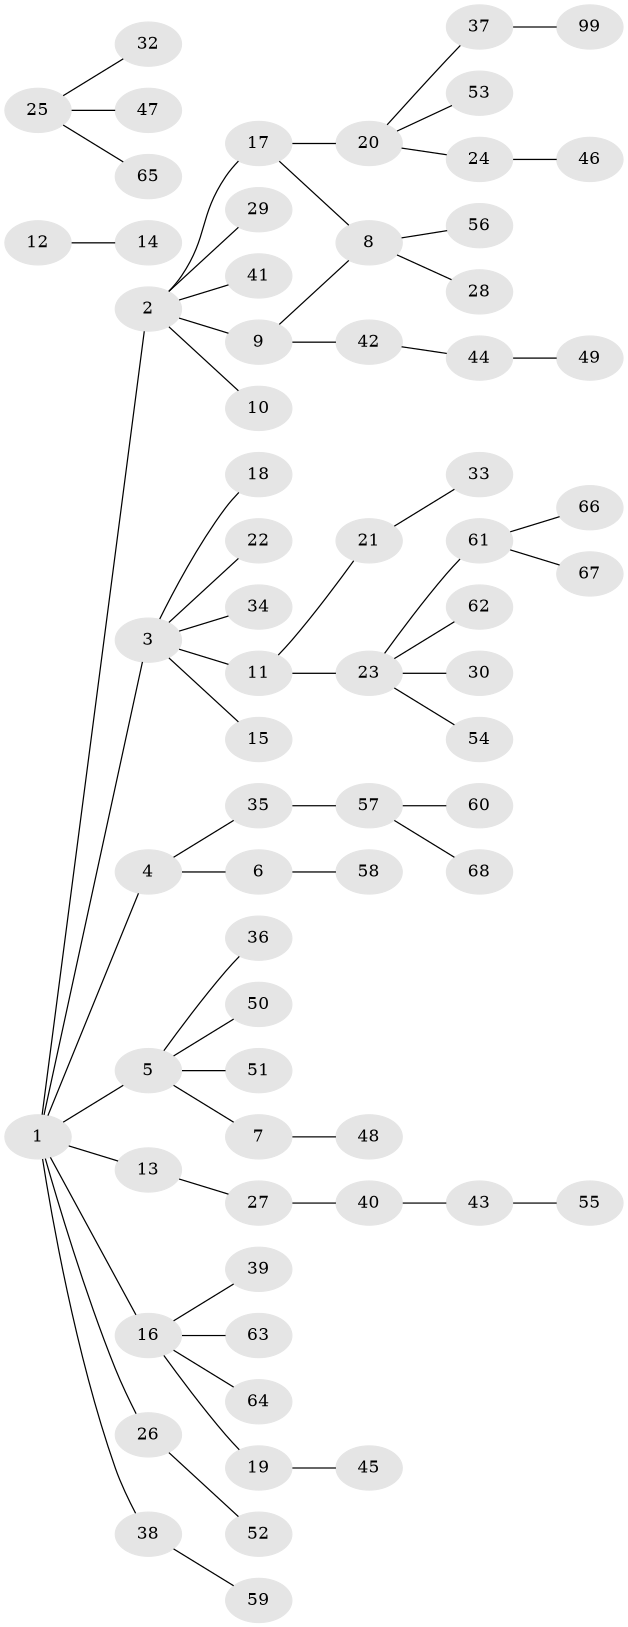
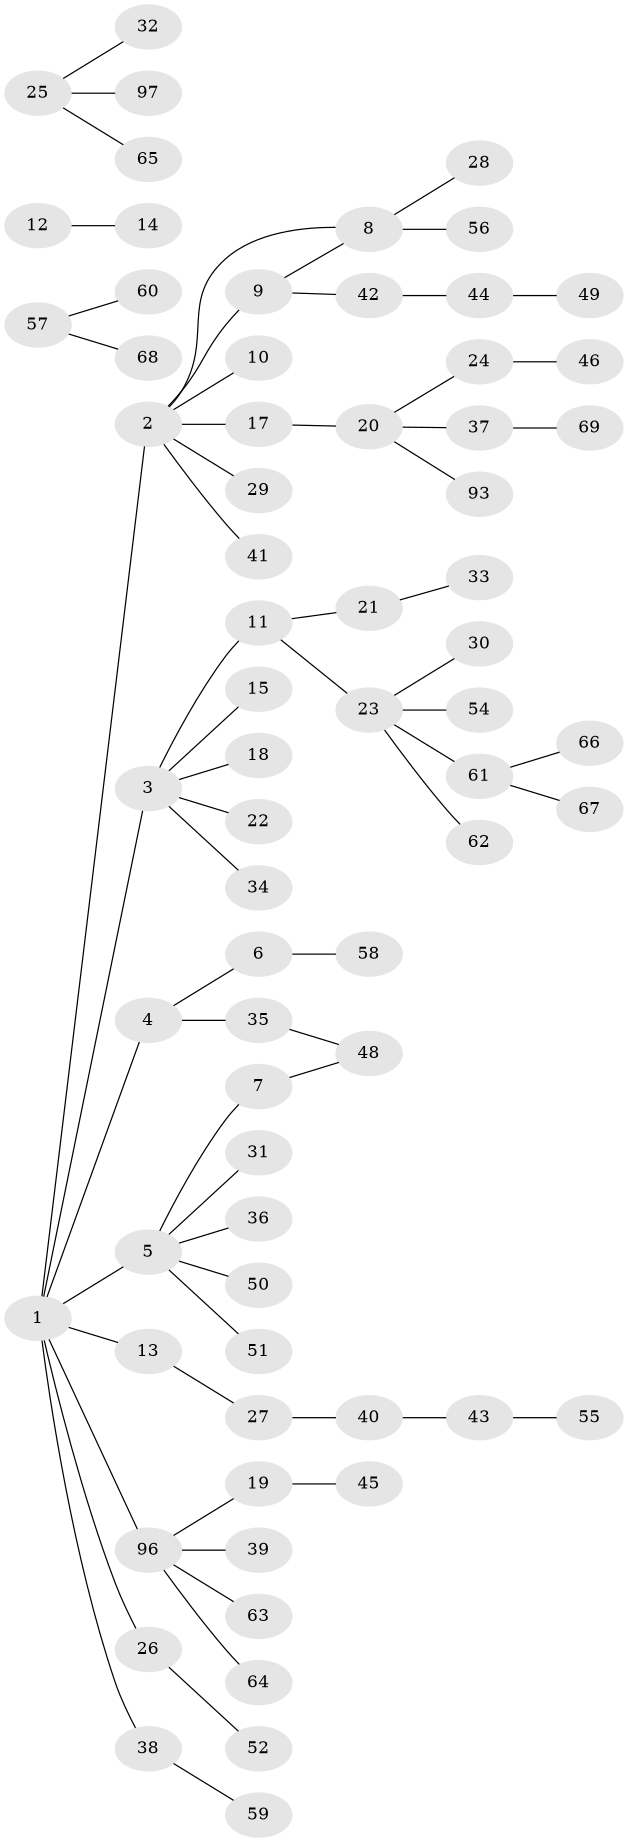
(590, 27) -> (590, 428)
(480, 93) -> (480, 494)
(148, 110) -> (148, 93)
(314, 193) -> (211, 276)
(314, 806) -> (314, 1037)
none -> (259, 1153)
(148, 1336) -> (148, 1550)
